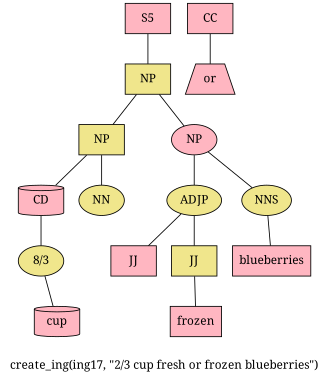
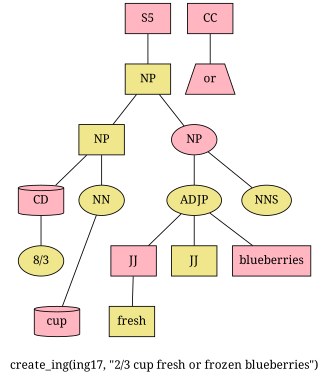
(269, 231) -> (231, 229)
(49, 291) -> (79, 261)
none -> (132, 322)
(196, 322) -> none
